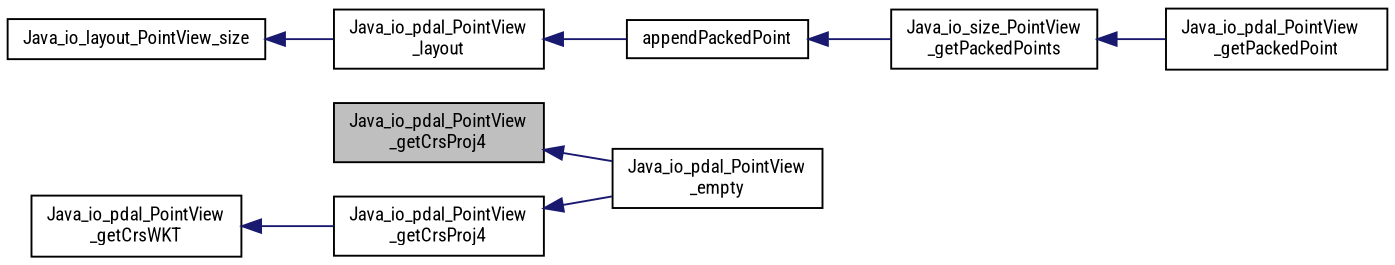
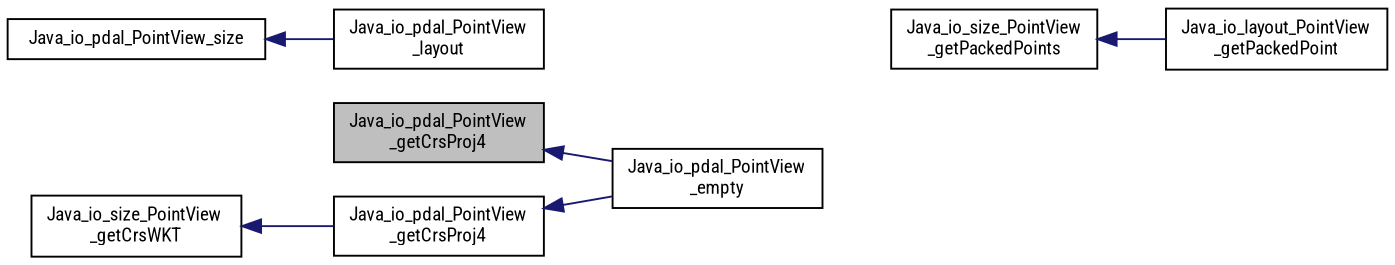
(136, 39) -> (136, 39)
(718, 39) -> none
(1277, 39) -> (1277, 39)
(136, 226) -> (136, 226)
